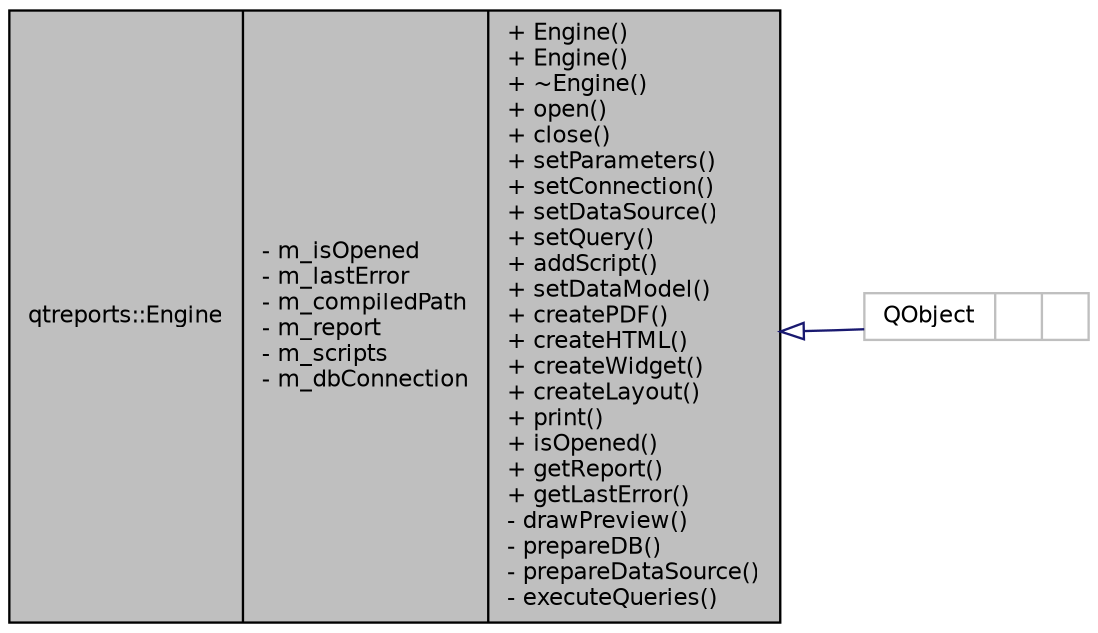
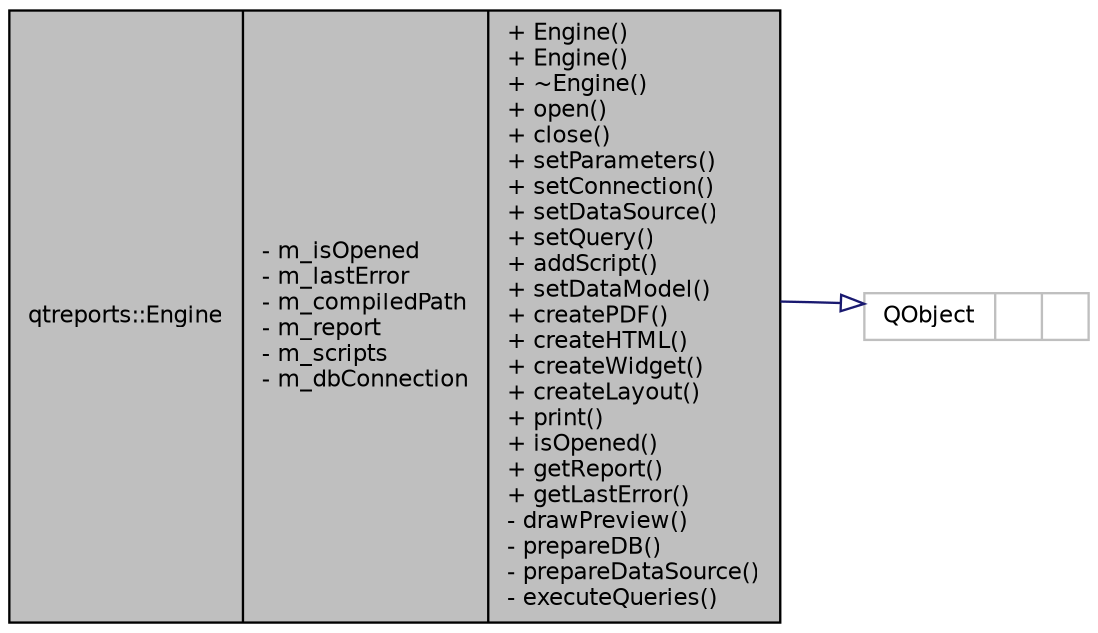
(834, 330) -> (811, 302)
